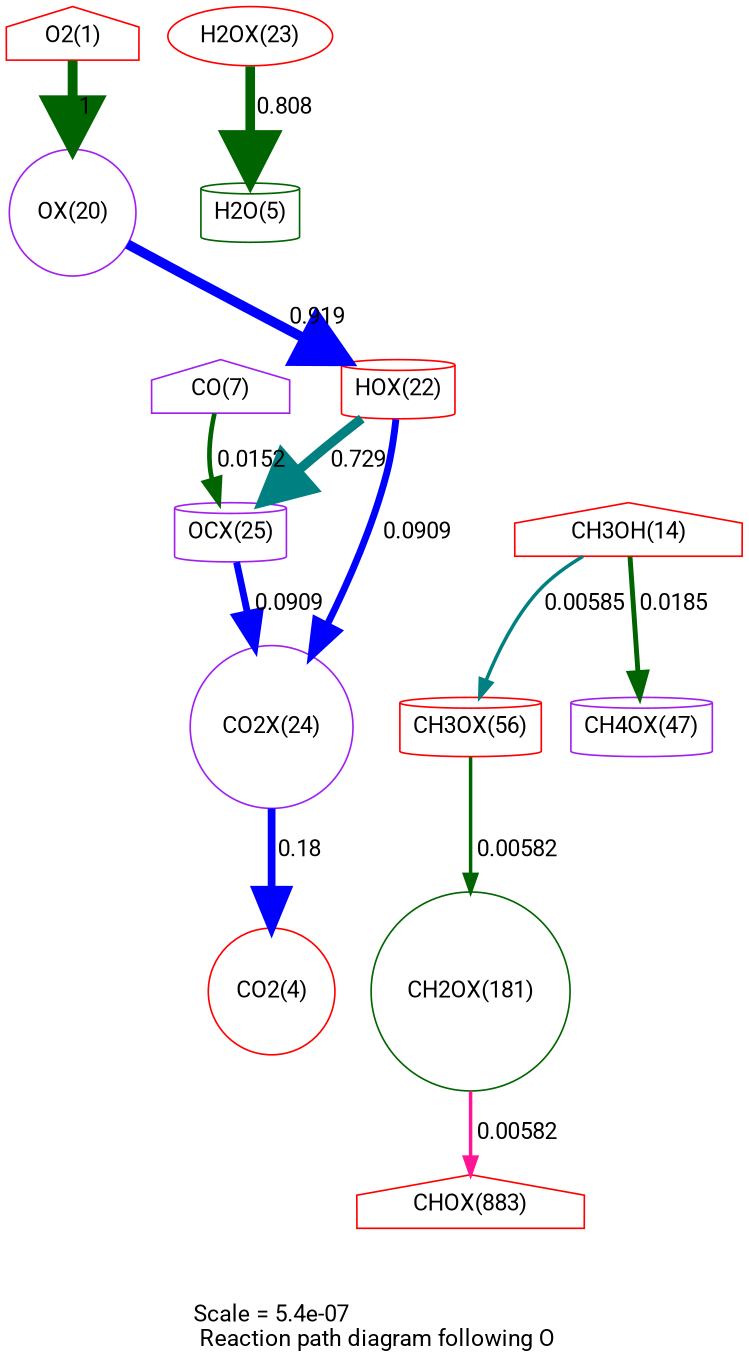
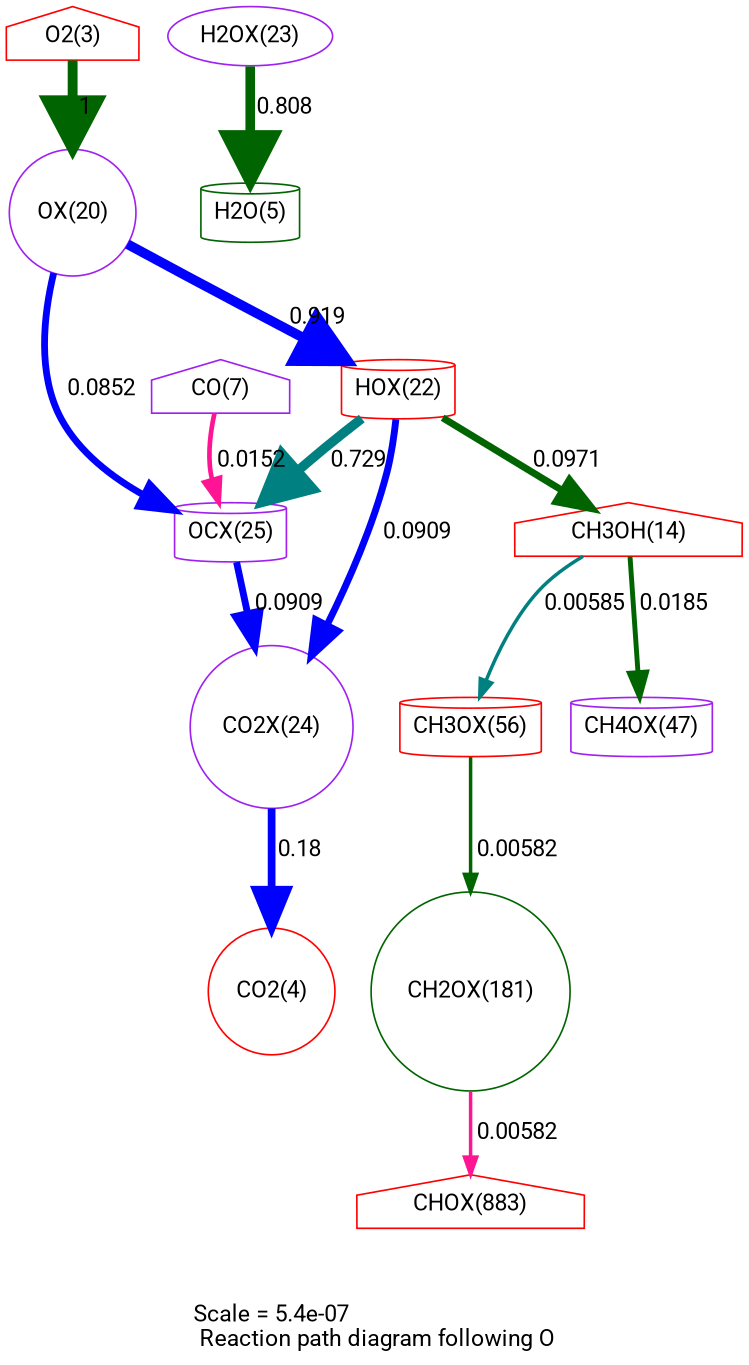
(73, 36) -> (73, 36)
(250, 36) -> (250, 36)
none -> (54, 403)
(210, 446) -> (210, 446)
none -> (502, 454)
